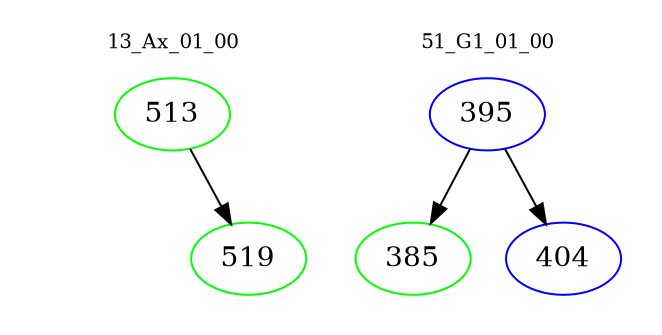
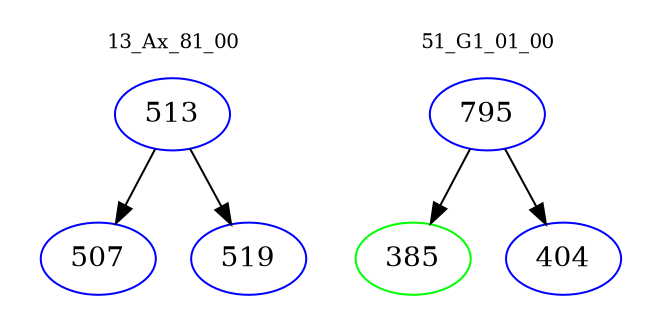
(173, 43) -> (173, 43)
(172, 114) -> (172, 114)
(487, 114) -> (487, 114)
none -> (98, 259)
(249, 259) -> (249, 259)
